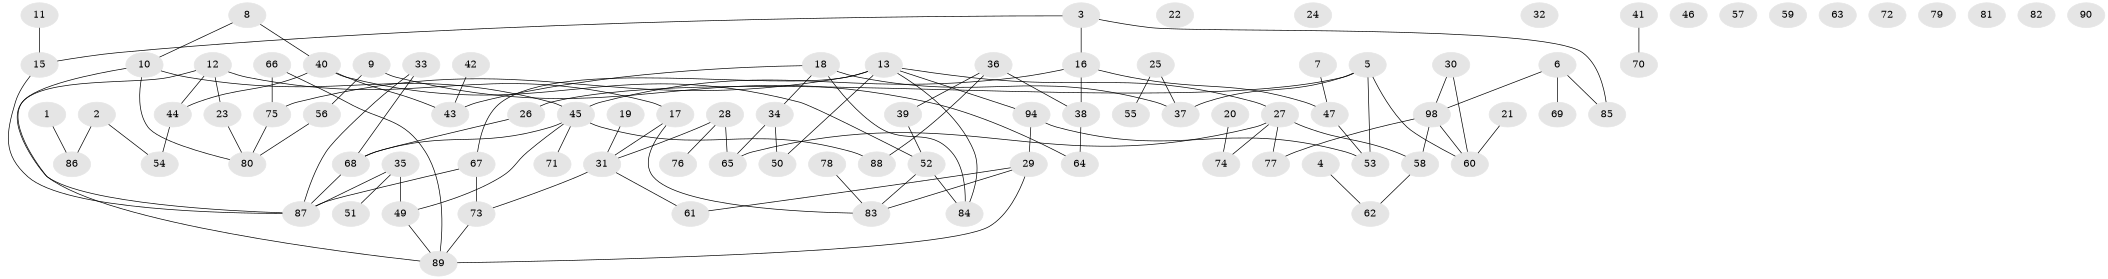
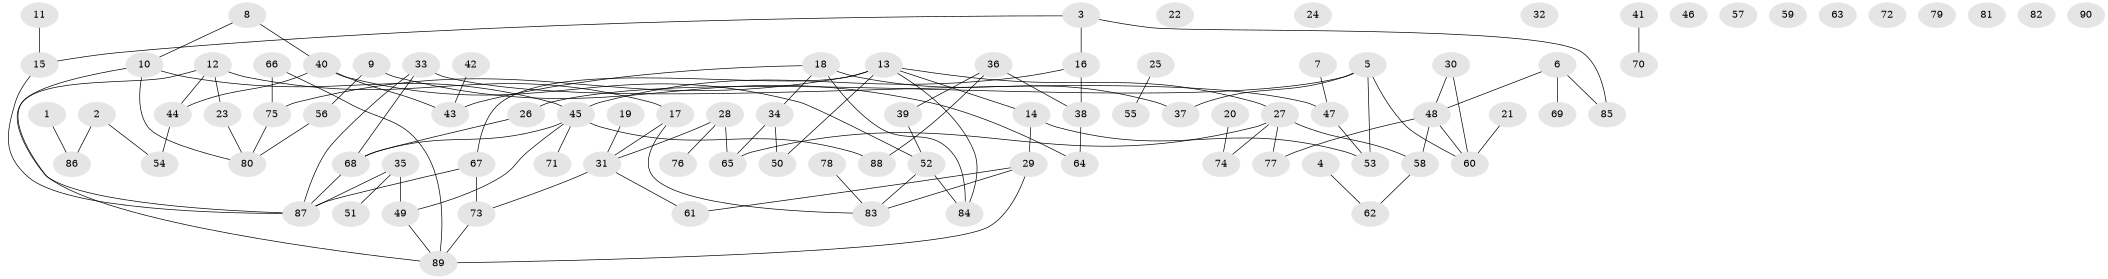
(1207, 86) -> (809, 91)
(1168, 90) -> none
(1031, 115) -> (1031, 115)
(1432, 115) -> (1432, 115)
